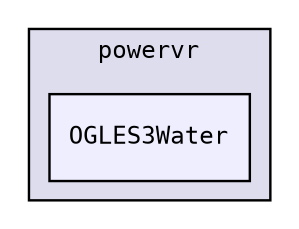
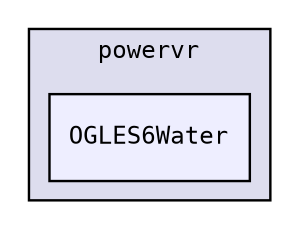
(150, 138) -> (150, 138)
